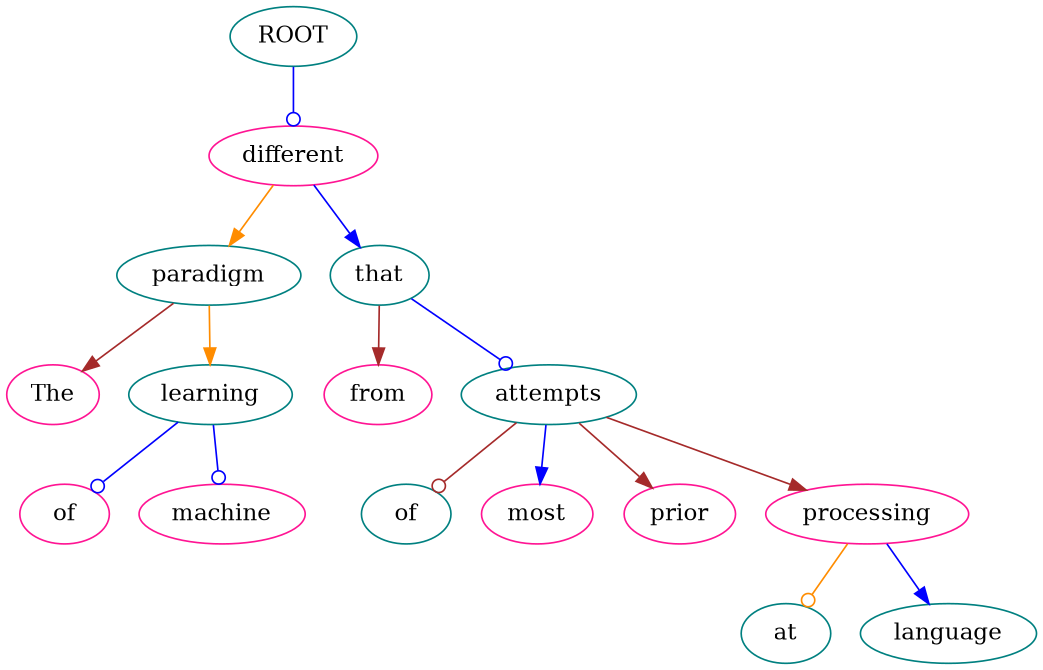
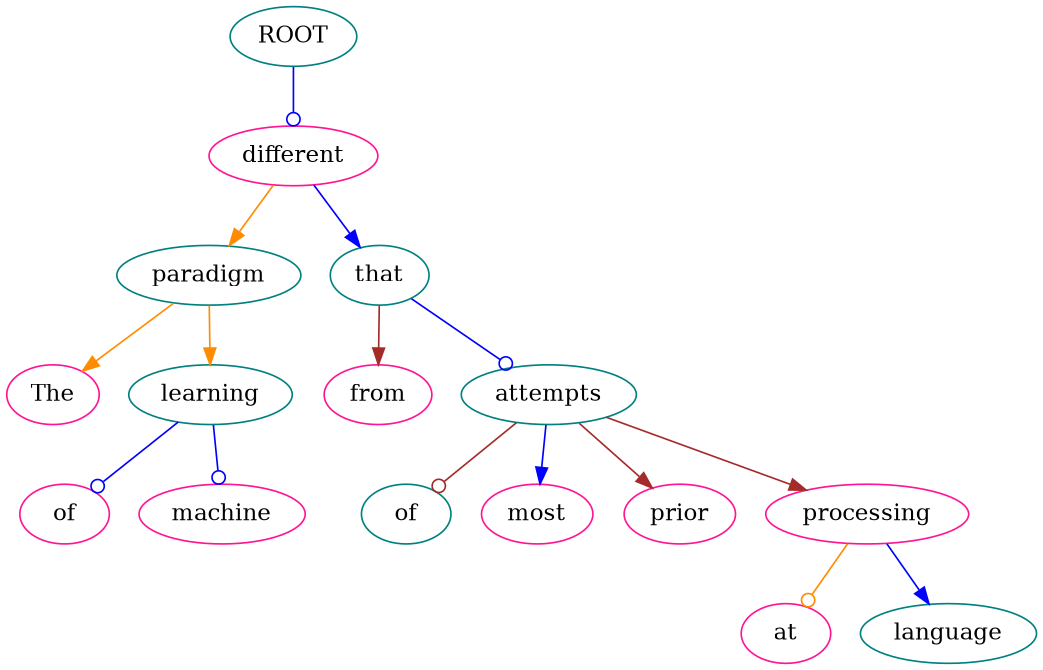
(135, 332) -> (135, 332)
(786, 633) -> (786, 633)
